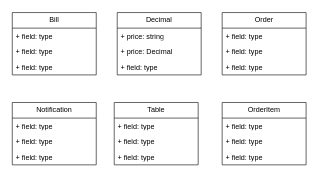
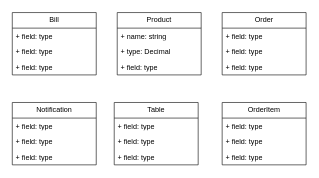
(159, 20) -> (159, 20)
(146, 36) -> (145, 36)
(148, 52) -> (146, 52)
